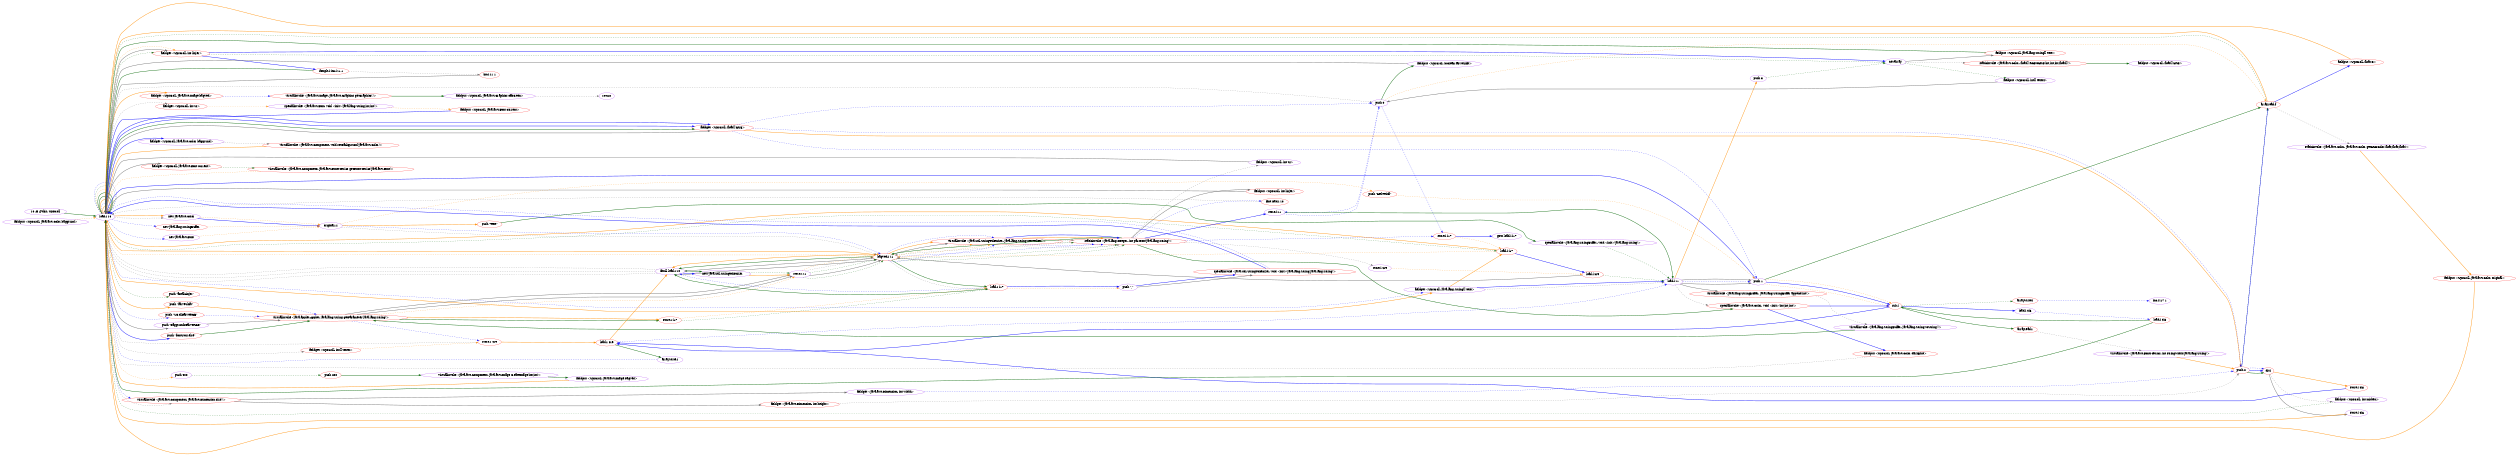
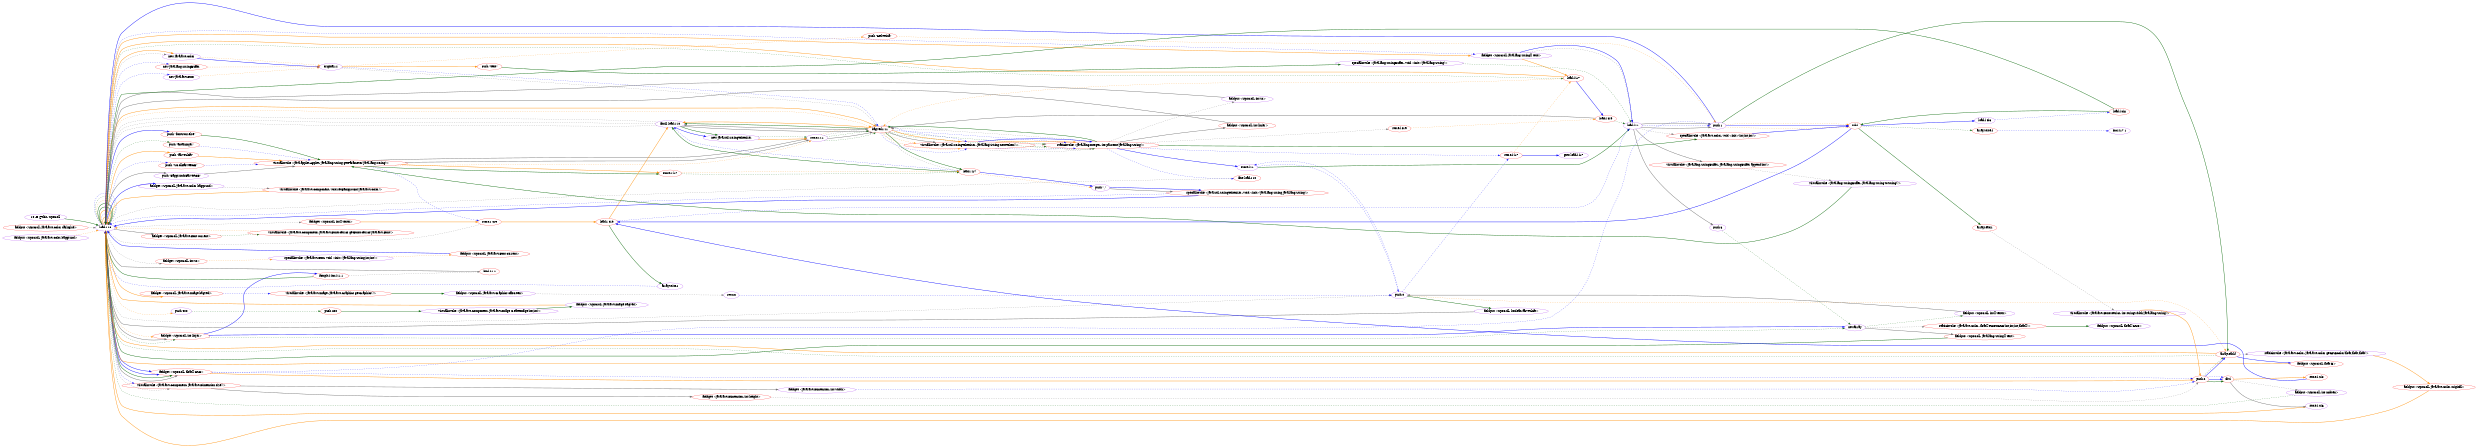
(1053, 107) -> (1064, 295)
(1715, 181) -> (1661, 185)
(1380, 268) -> (1400, 129)
(1826, 330) -> none
(417, 346) -> (418, 222)
